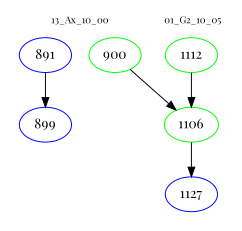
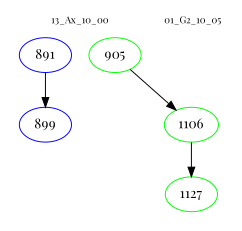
(115, 55) -> (115, 55)
(191, 55) -> none
(191, 194) -> (191, 194)
